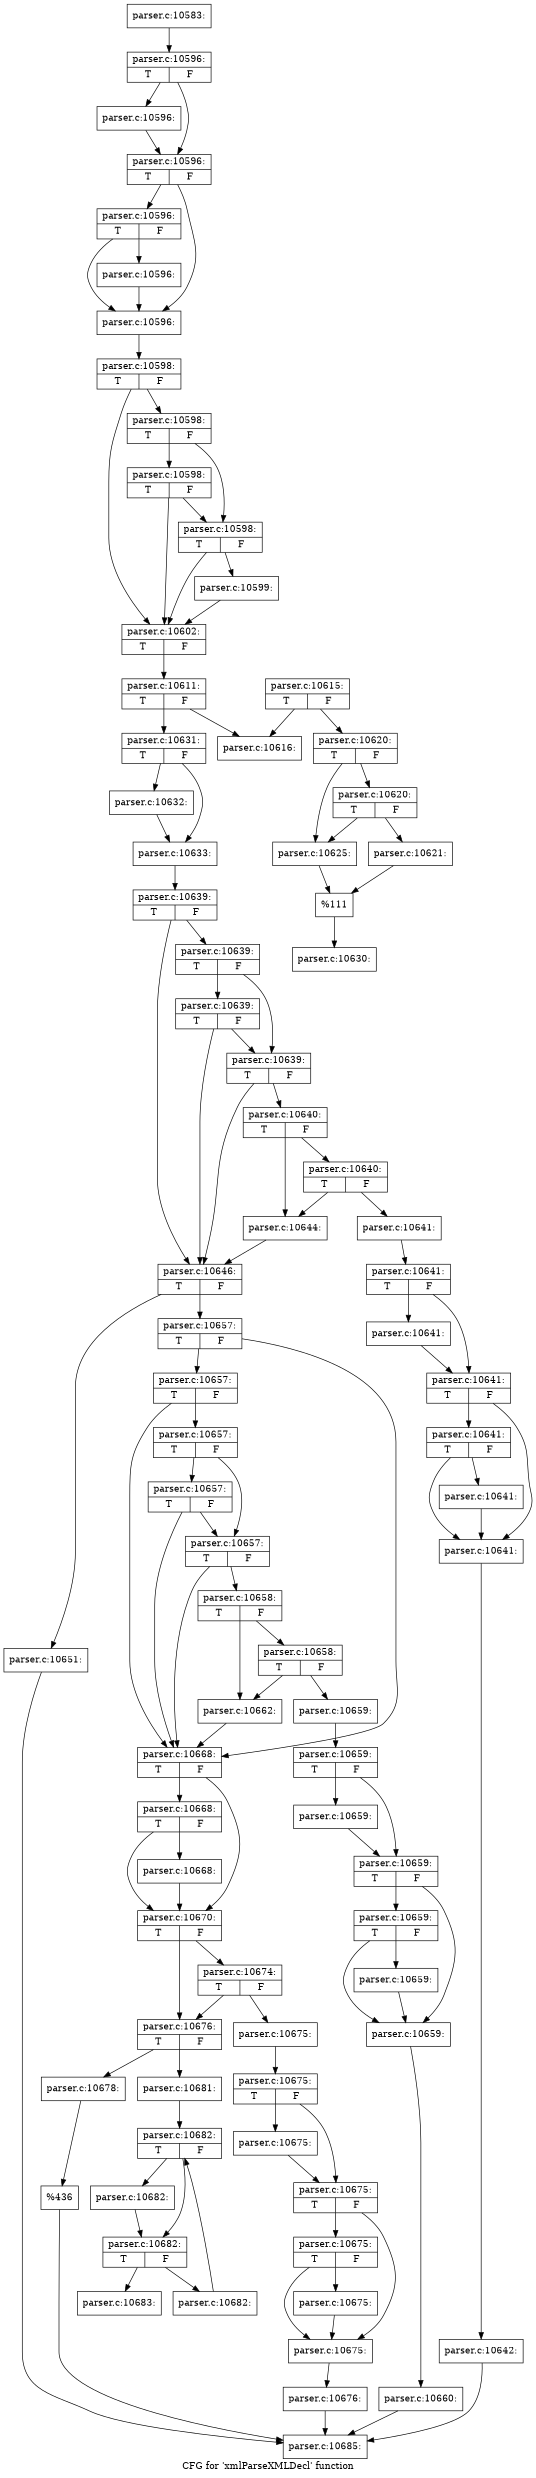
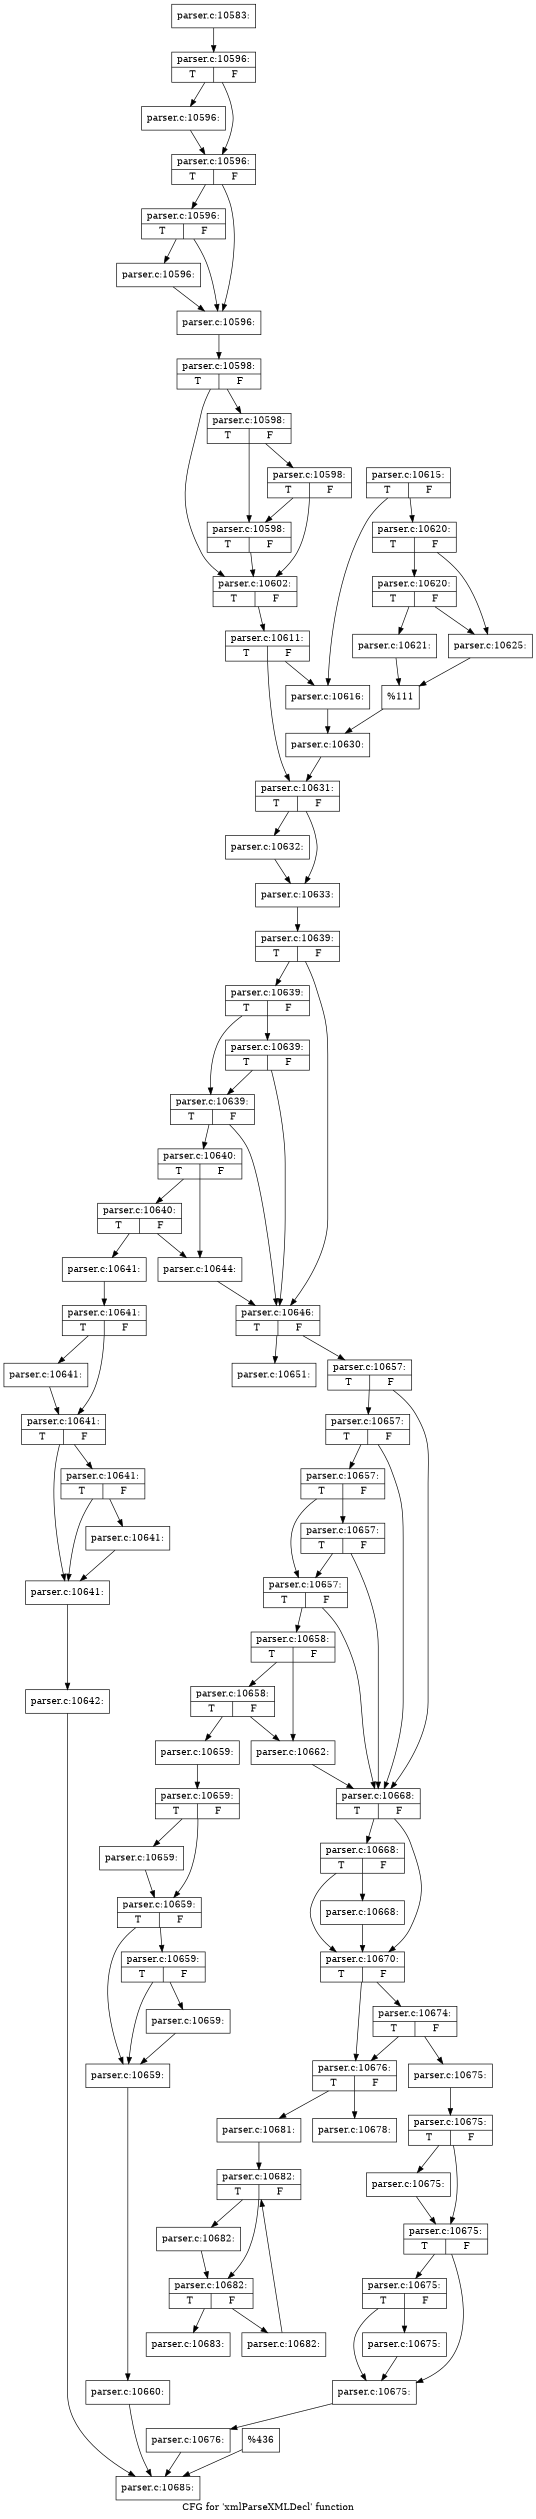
(237, 588) -> none
none -> (328, 718)
none -> (315, 766)
(72, 2140) -> none
(22, 2154) -> none
